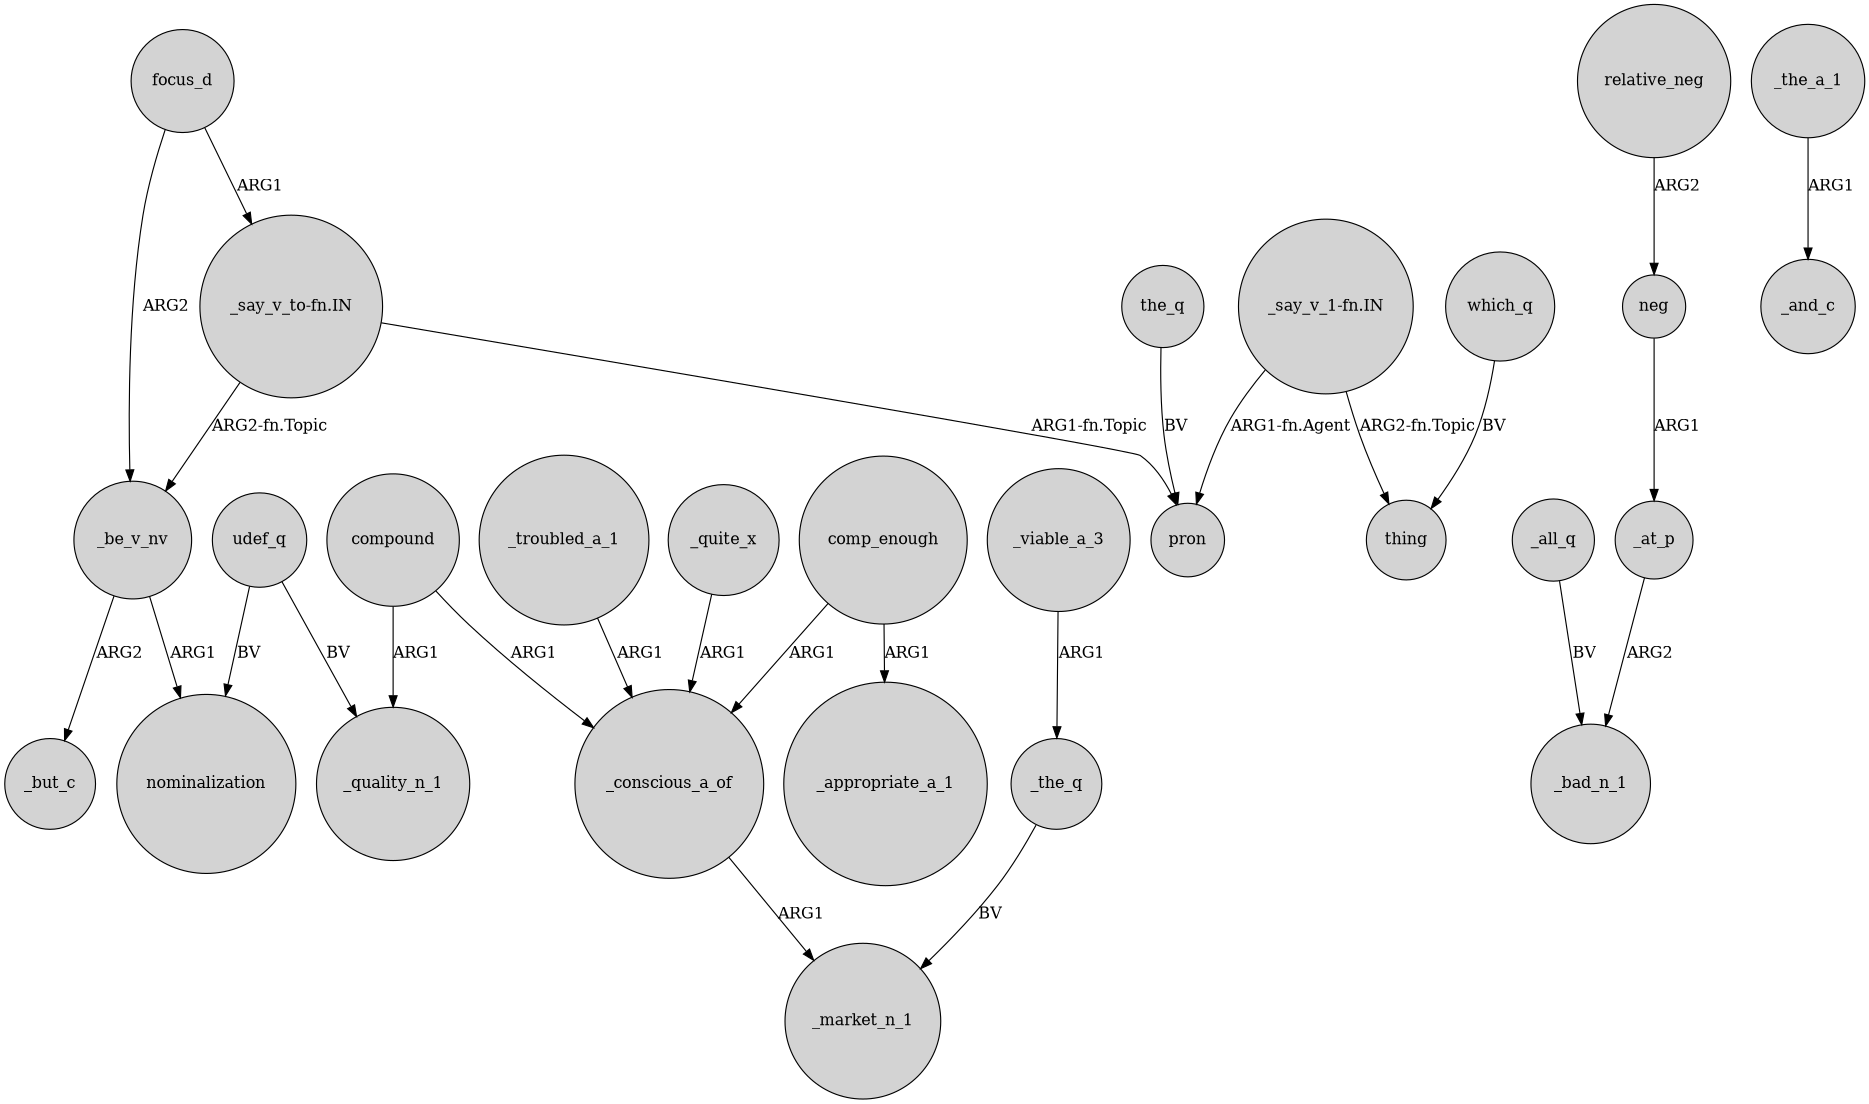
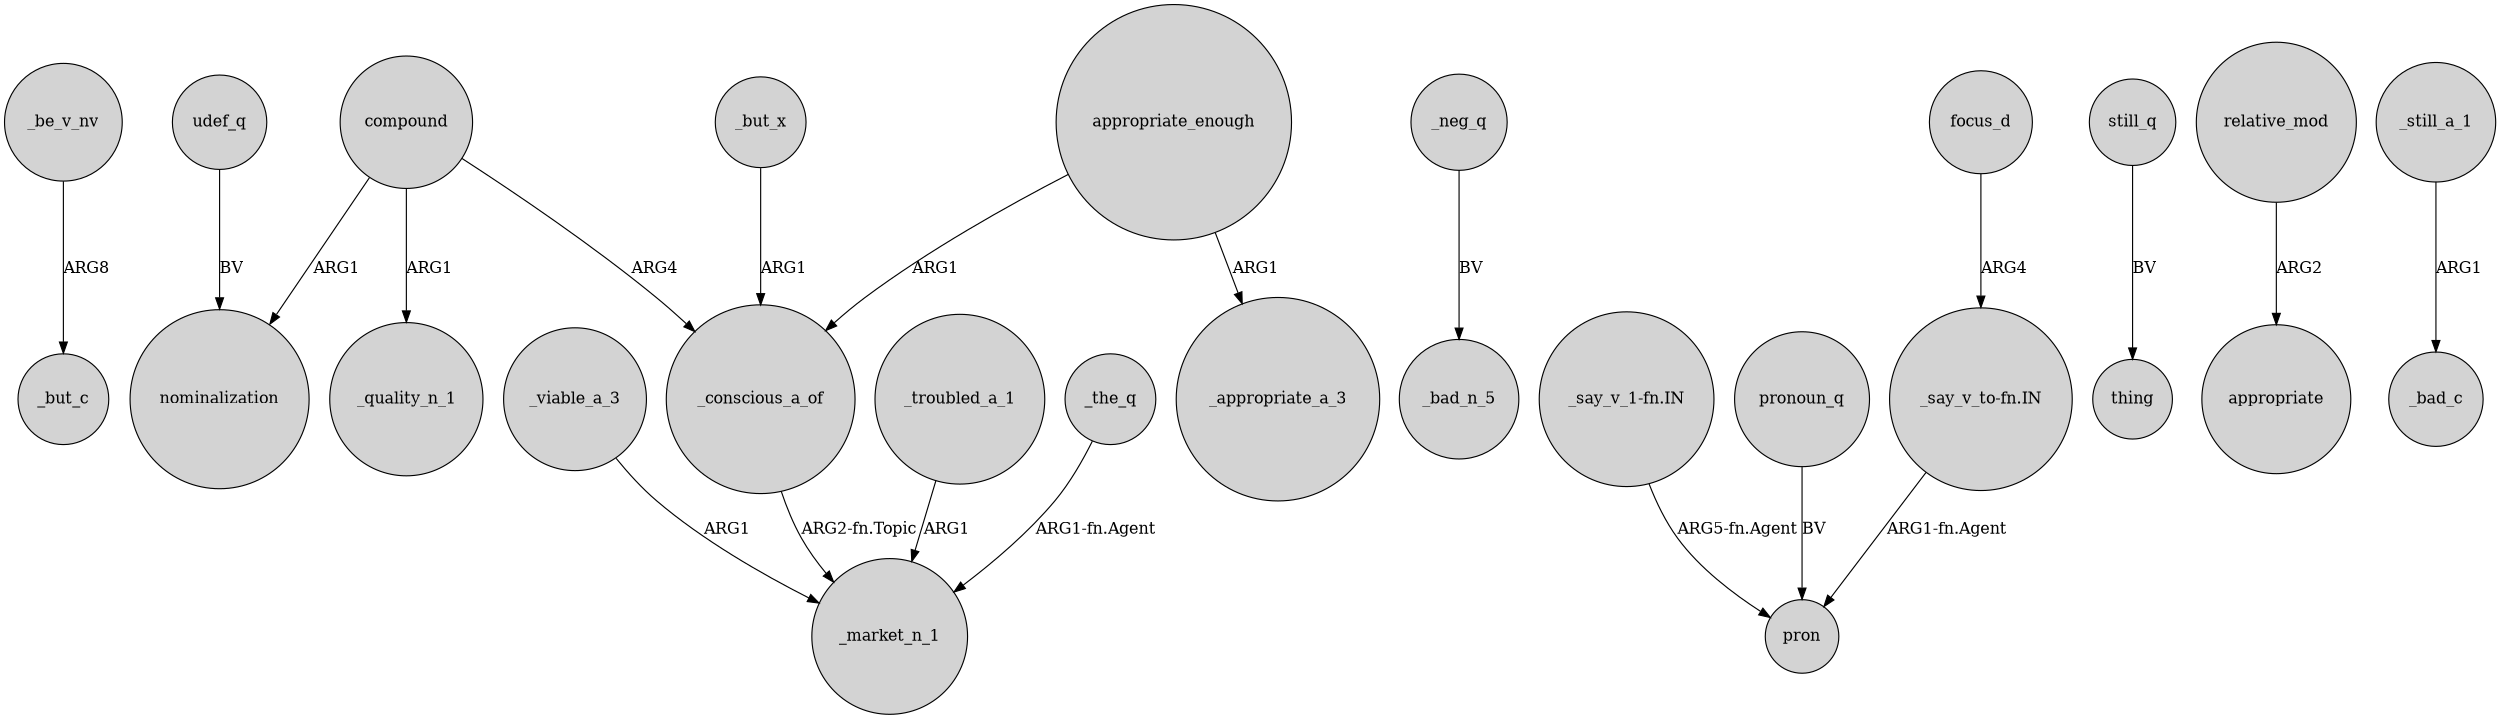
(1654, 81) -> (2276, 122)
(1808, 81) -> (2436, 122)
(260, 186) -> (2004, 269)
(134, 298) -> none
(1163, 307) -> (1802, 399)
(1500, 307) -> (2133, 122)
(1654, 307) -> (2276, 399)
(1808, 307) -> (2436, 399)
(1089, 427) -> (1947, 530)
(1291, 427) -> (1738, 530)
(206, 432) -> none
(1363, 443) -> none
(724, 540) -> (761, 122)
(883, 540) -> (1174, 122)
(1553, 540) -> (1459, 122)
(1654, 540) -> none
(163, 642) -> (323, 246)
(316, 644) -> none
(613, 652) -> (925, 515)
(120, 654) -> (87, 269)
(534, 654) -> (655, 269)
(1058, 669) -> (705, 538)
(886, 784) -> (1278, 399)
(1591, 784) -> (1459, 399)
(801, 914) -> (859, 530)
(990, 914) -> (1096, 530)
